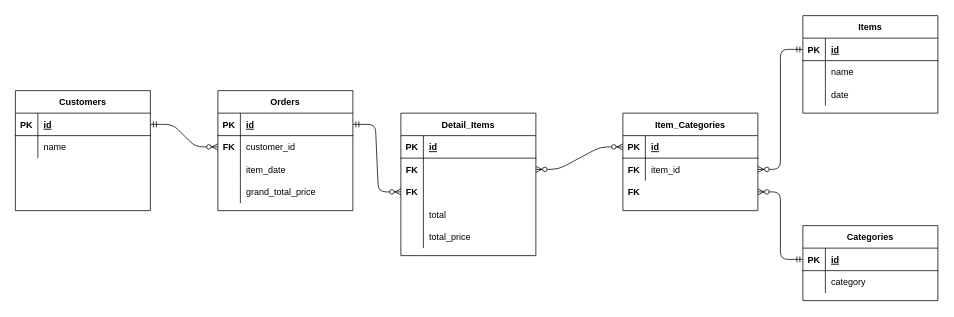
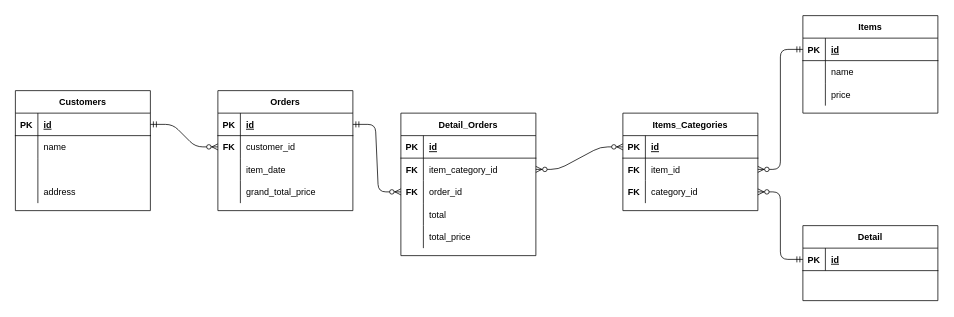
(841, 95) -> (842, 95)
(468, 125) -> (468, 125)
(690, 125) -> (690, 125)
none -> (480, 169)
none -> (94, 192)
none -> (480, 192)
none -> (702, 192)
(870, 237) -> (870, 237)
(882, 282) -> none
